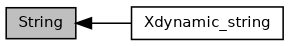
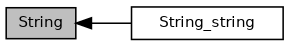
(207, 23) -> (207, 23)
